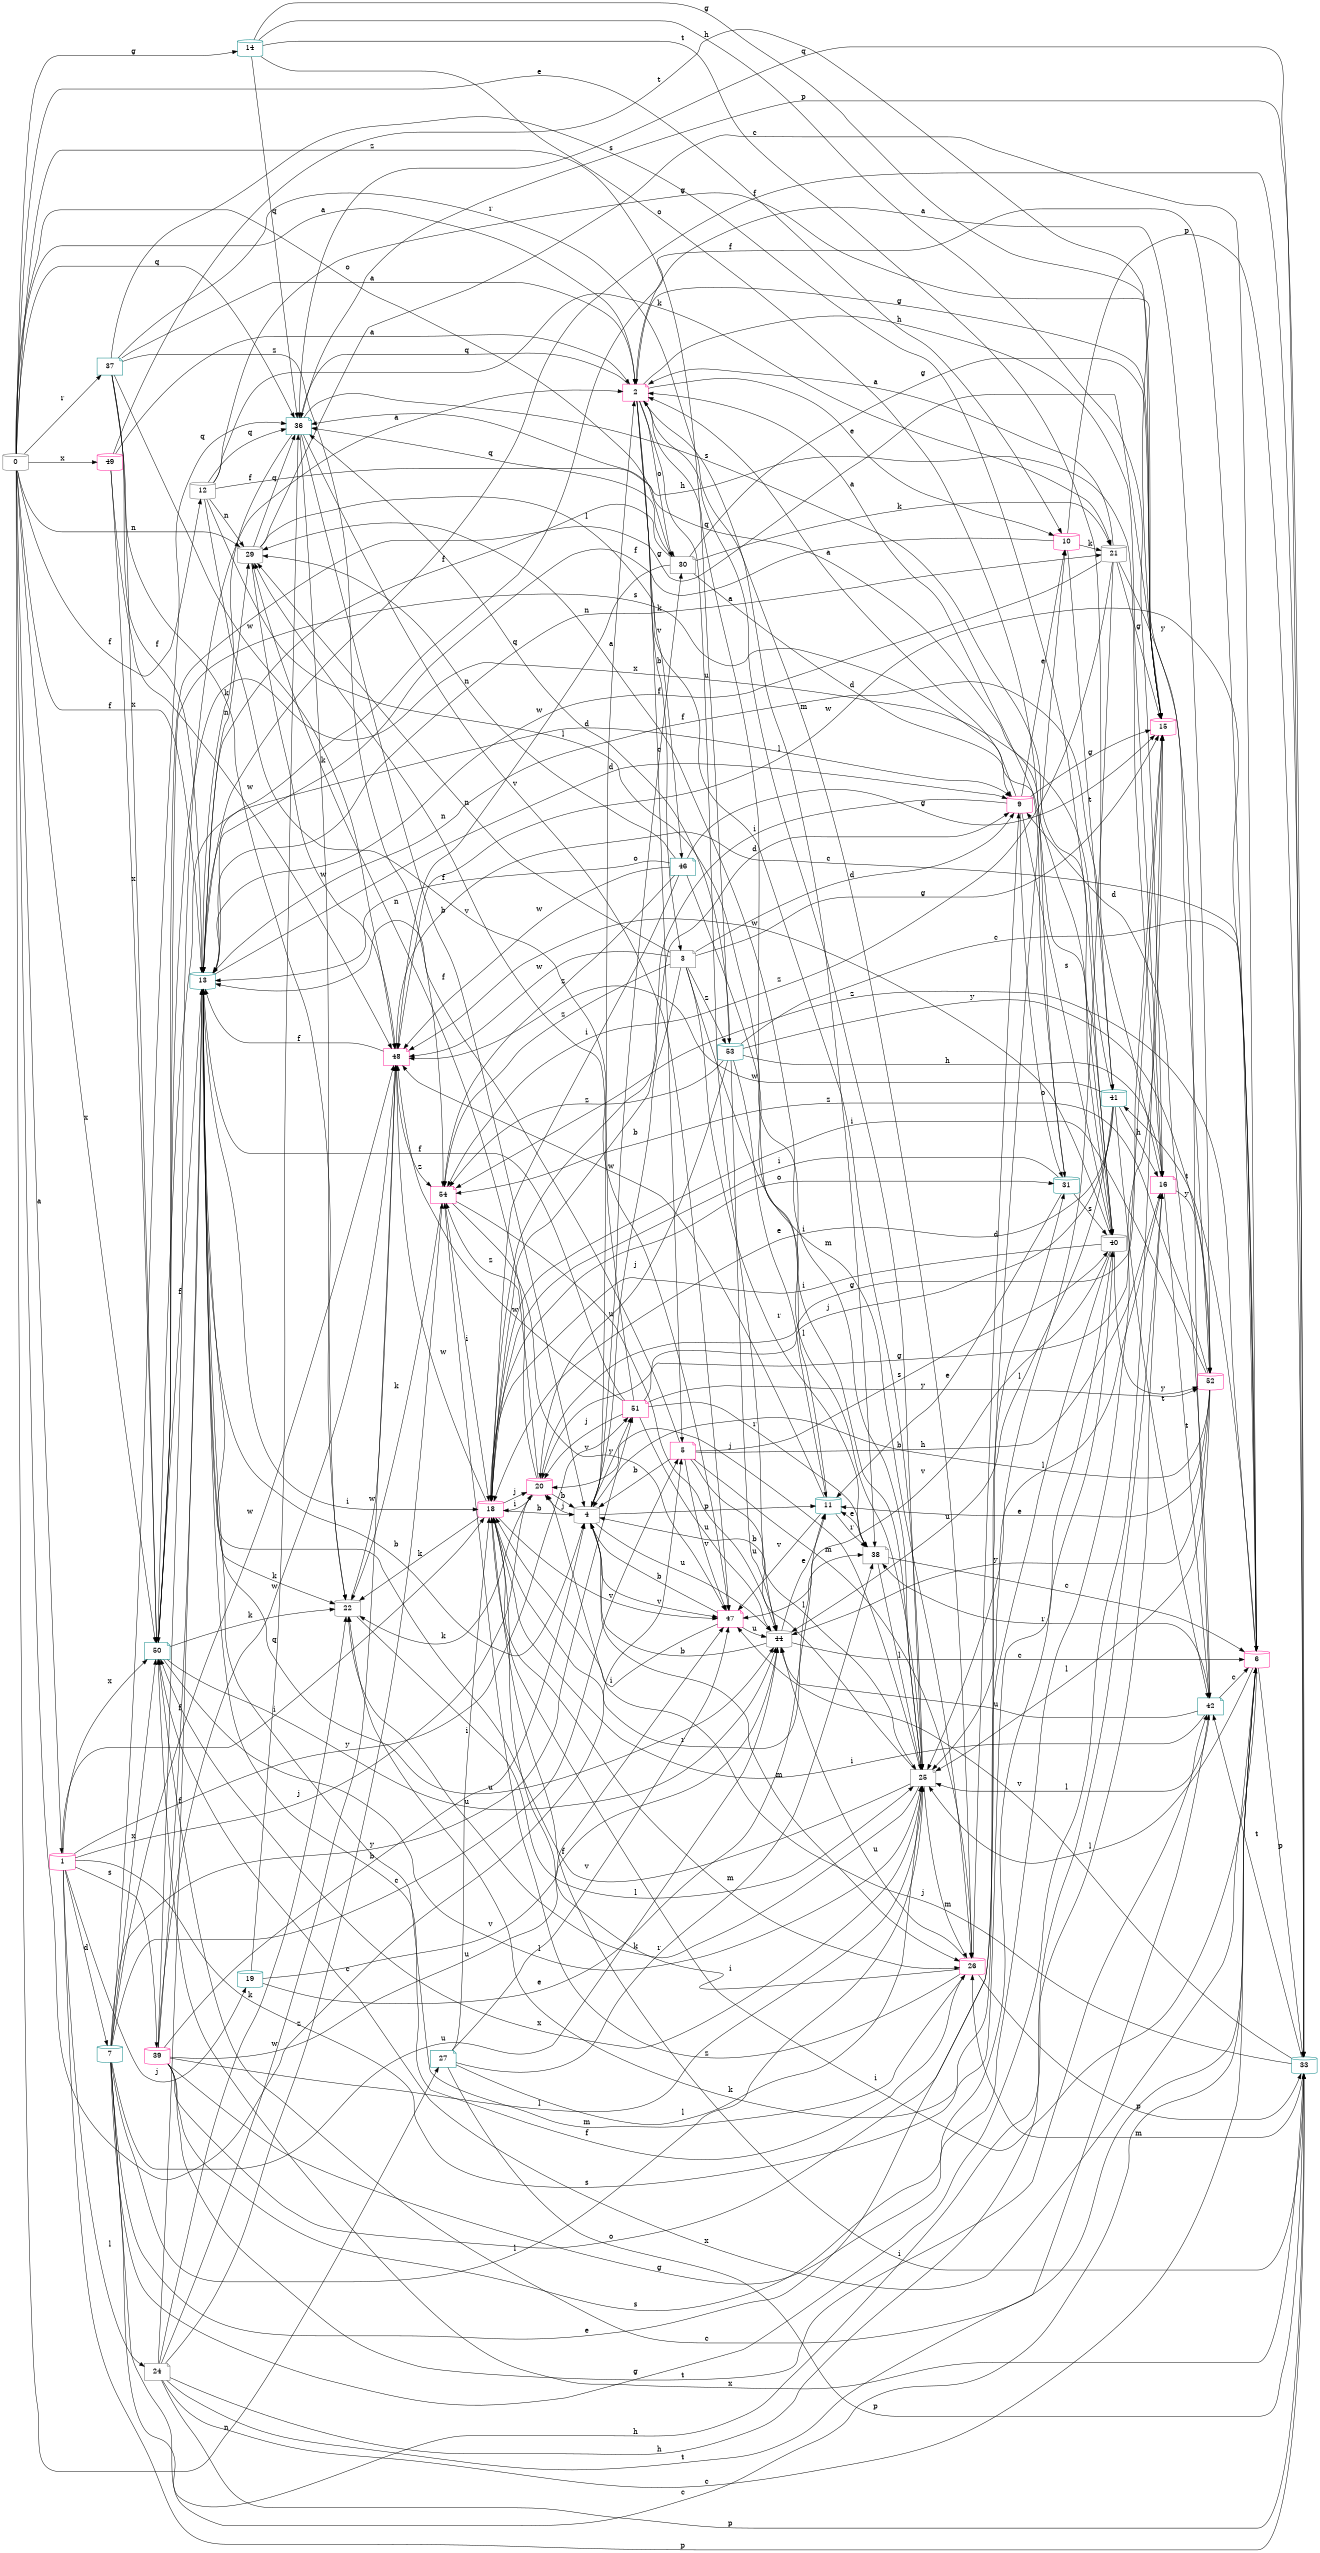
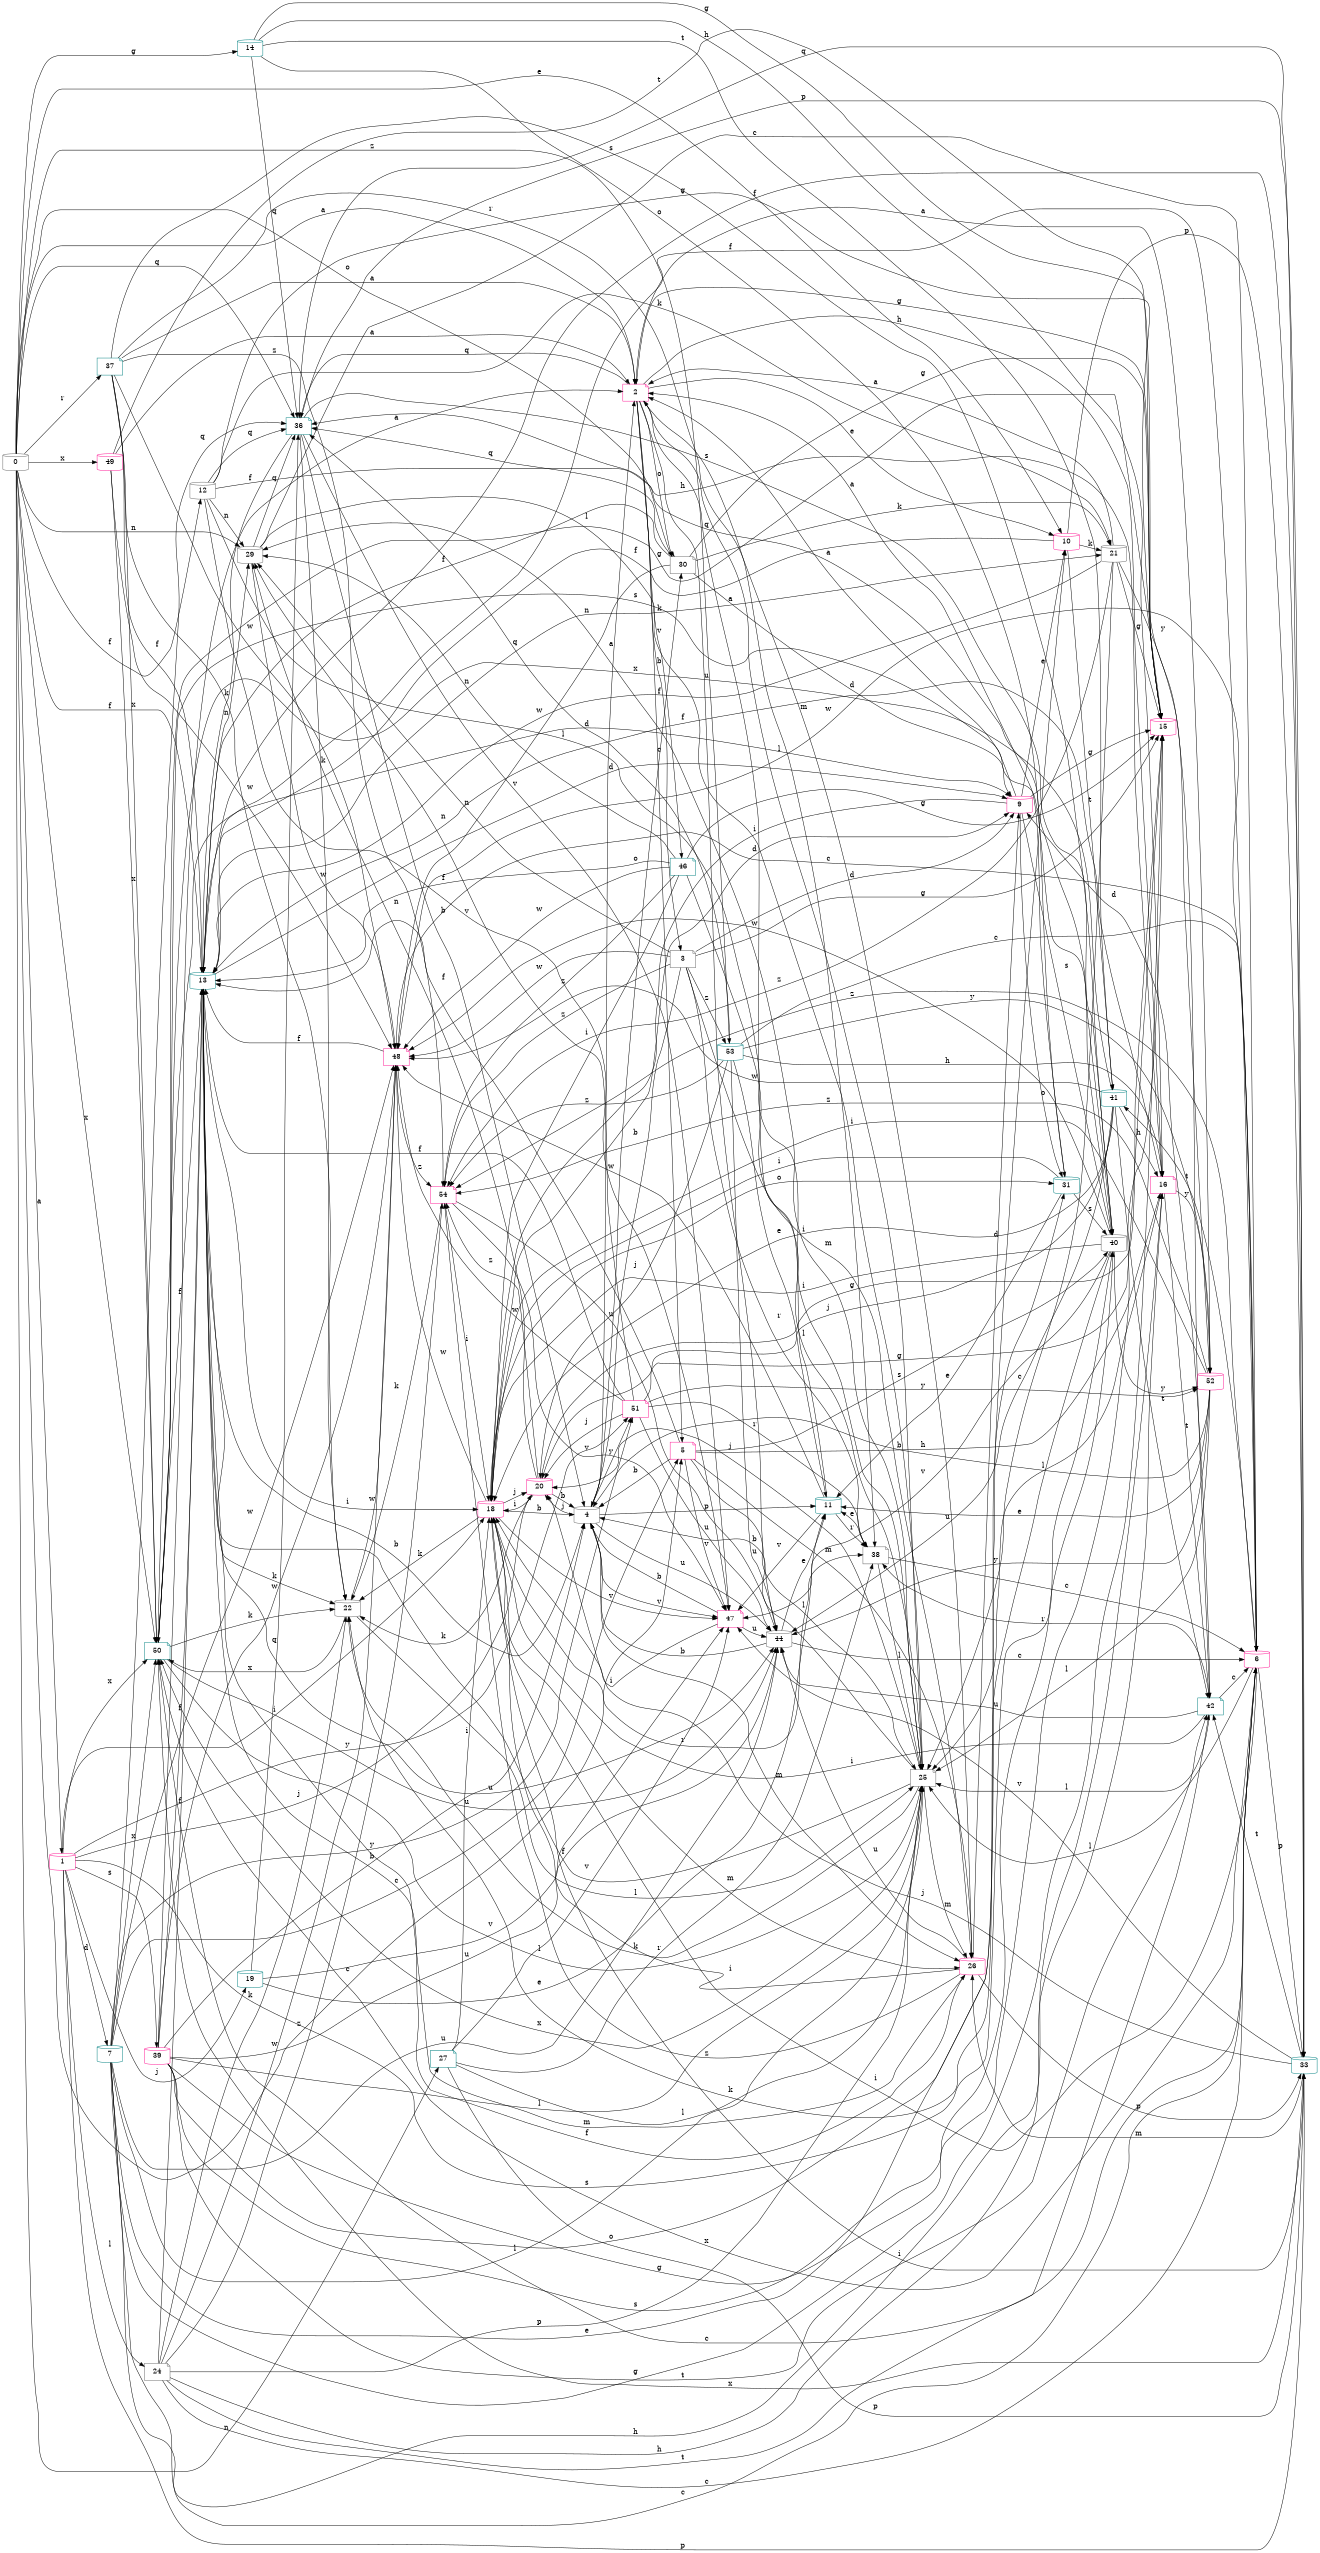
(1020, 1377) -> (1020, 1377)
none -> (268, 1672)
(905, 2528) -> (704, 2277)
